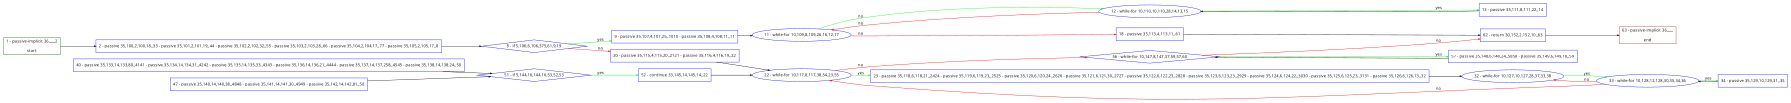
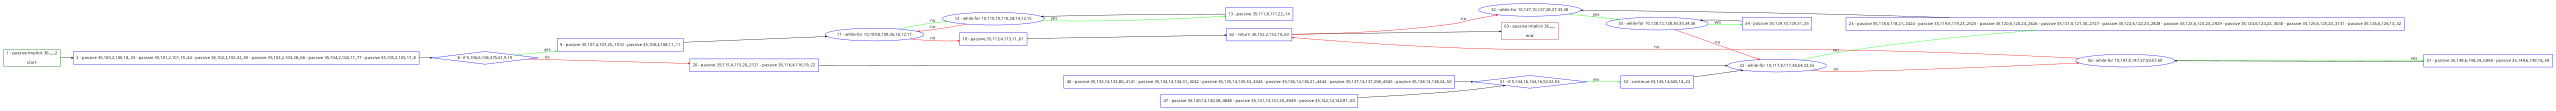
(1150, 57) -> (2125, 61)
(675, 75) -> (1657, 82)
(1576, 82) -> (1395, 30)
